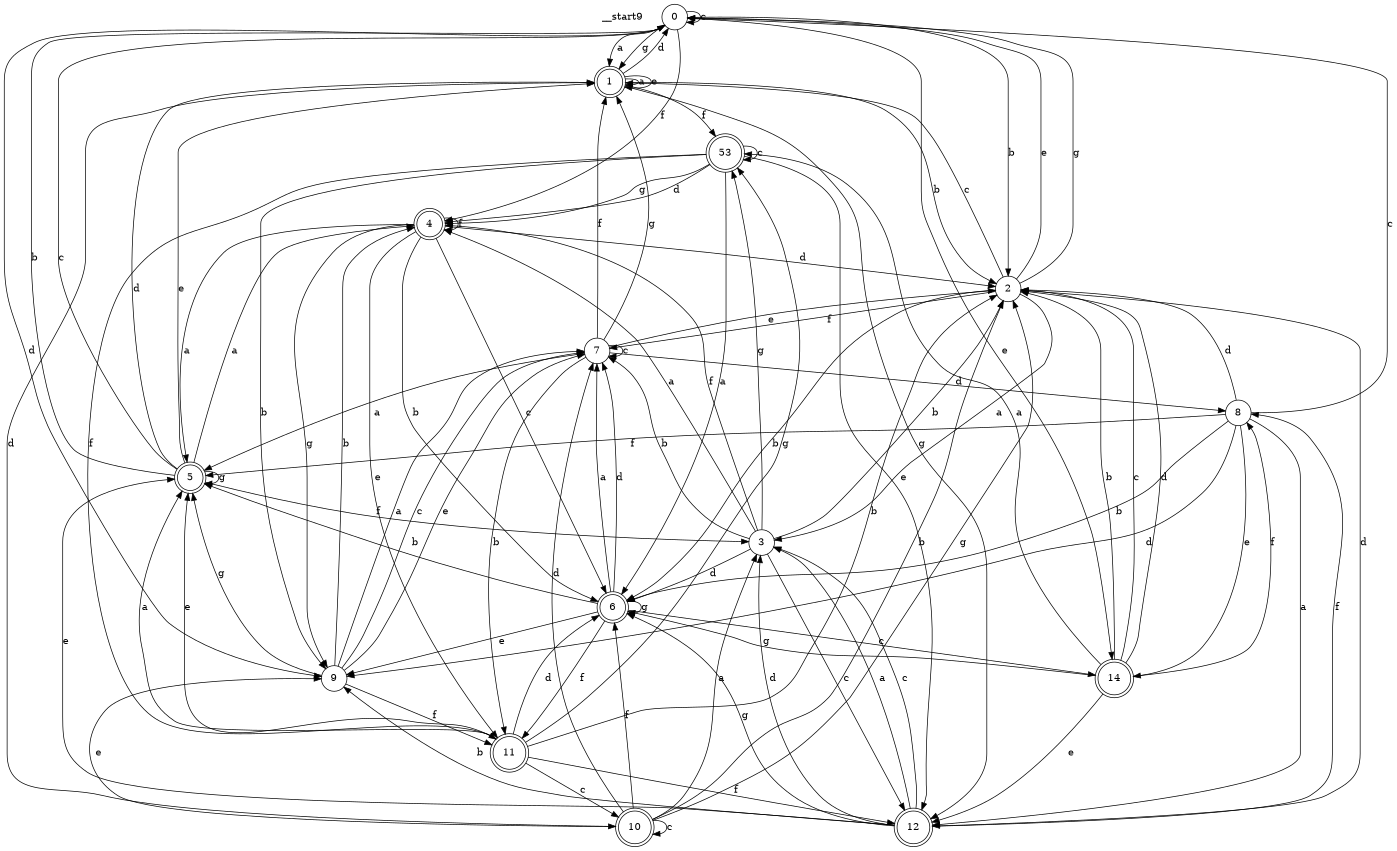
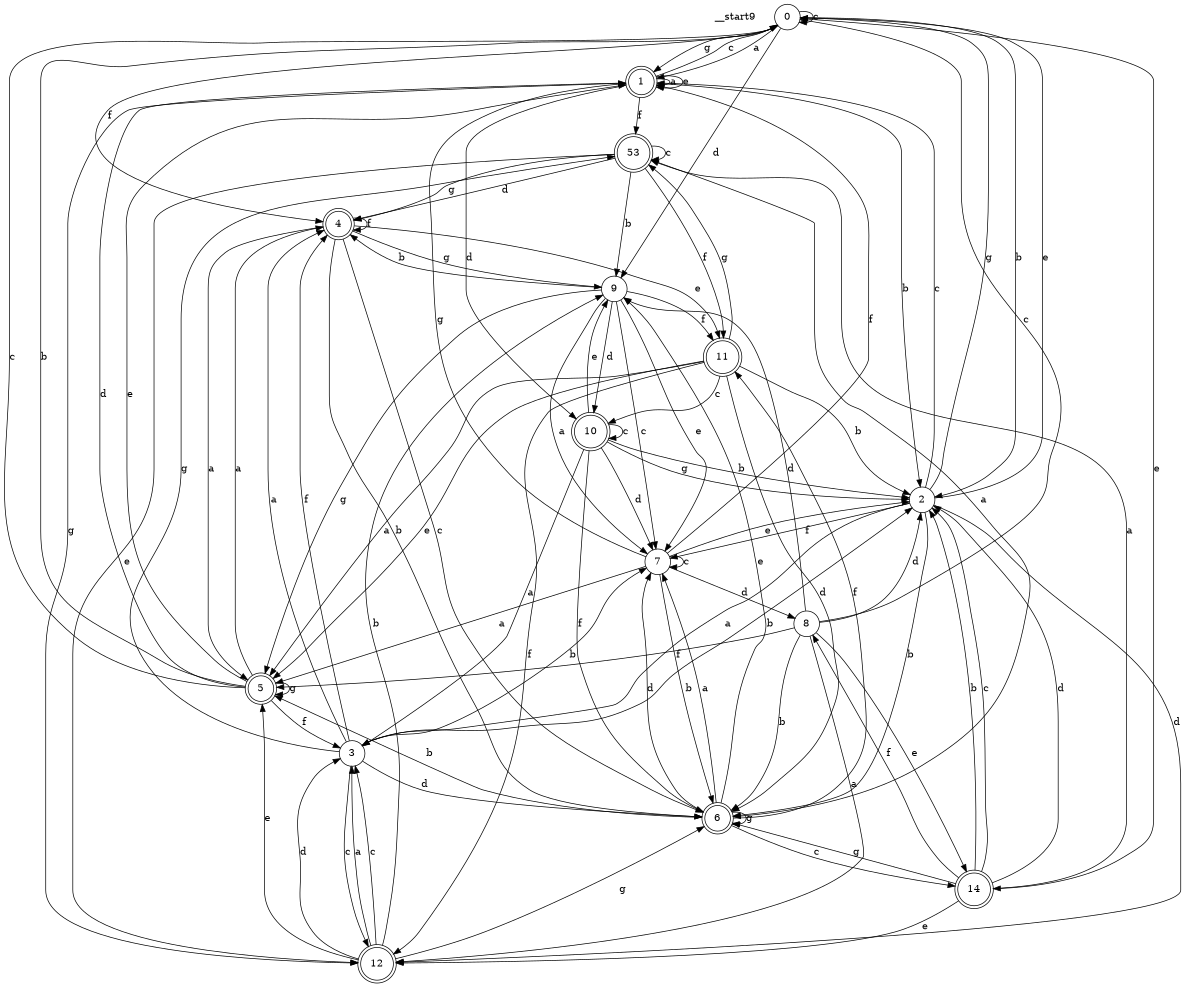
(661, 48) -> (731, 48)
(717, 253) -> none
none -> (604, 354)
(492, 537) -> (681, 686)
(1328, 777) -> none
